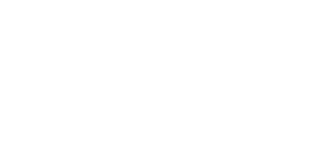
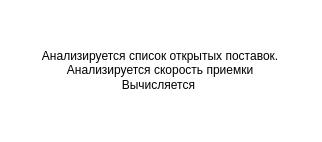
none -> (161, 71)
